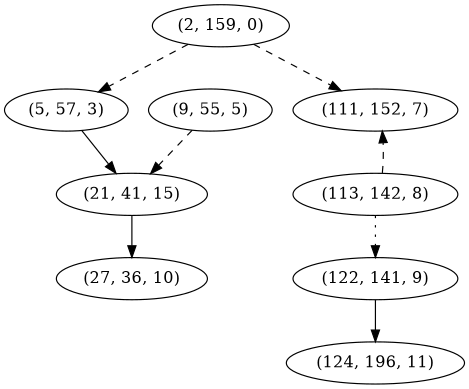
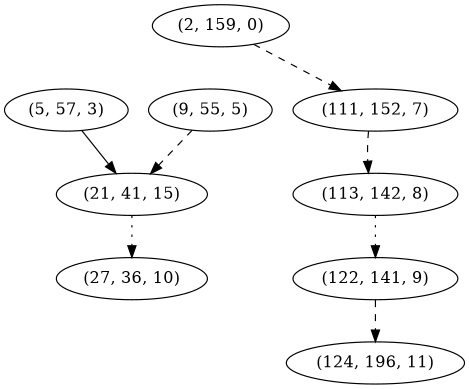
(149, 65) -> none
(383, 158) -> (368, 146)
(132, 231) -> (132, 231)
(375, 315) -> (375, 315)
